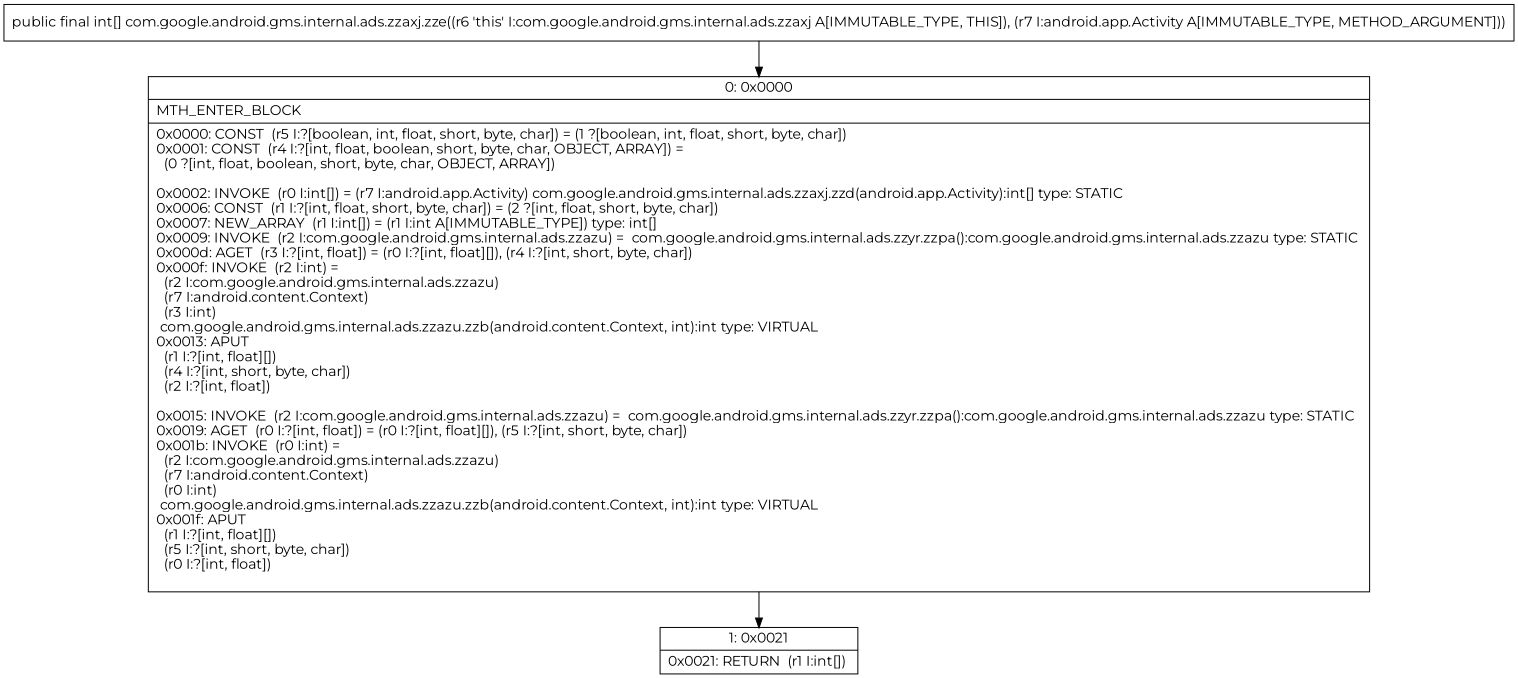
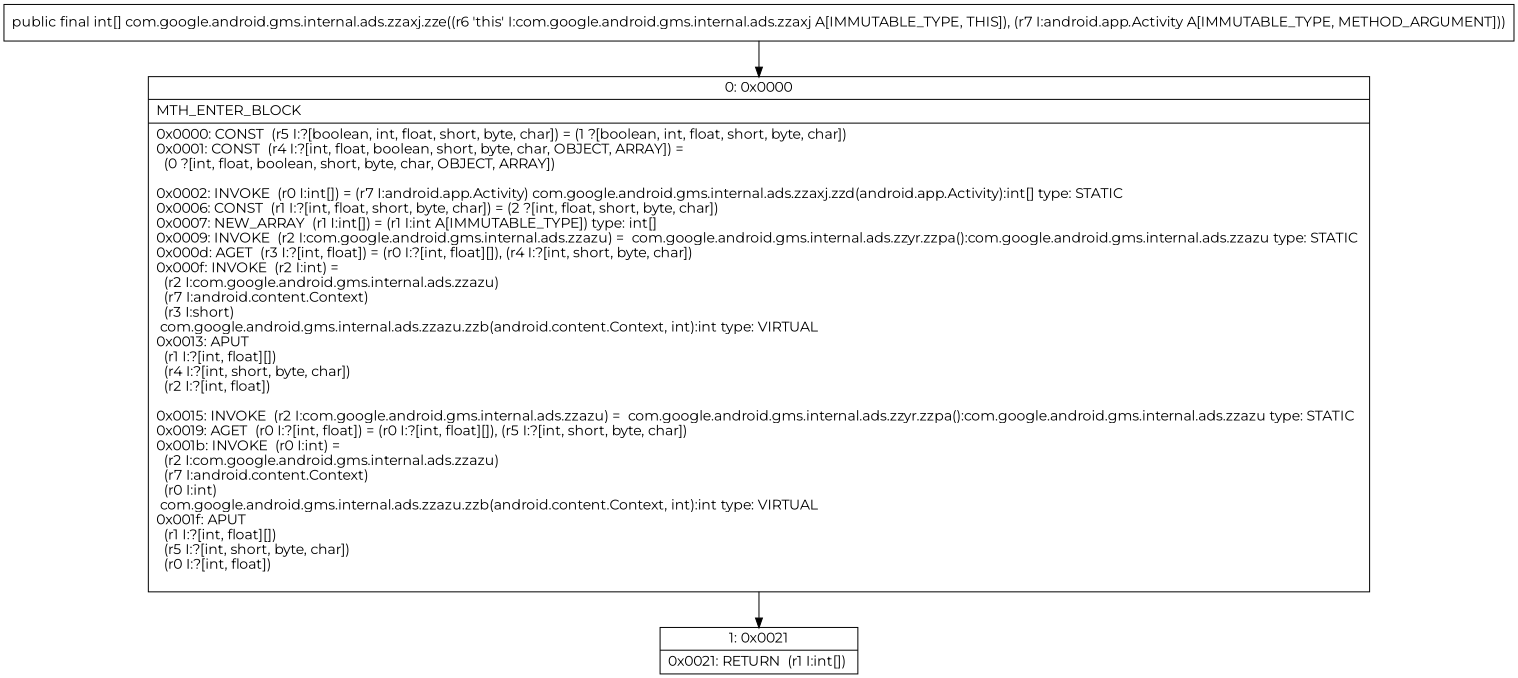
(186, 312) -> (195, 312)
